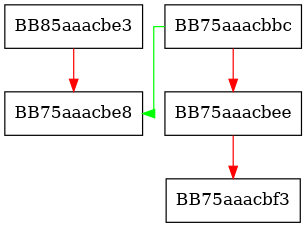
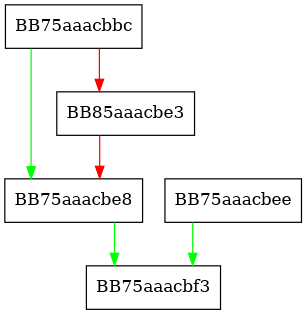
(233, 64) -> (99, 64)
(233, 151) -> (193, 238)
none -> (114, 238)
